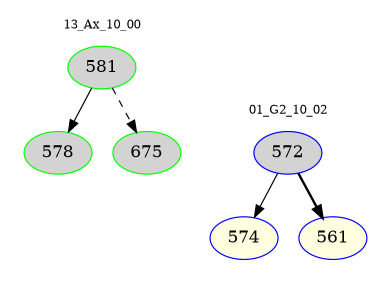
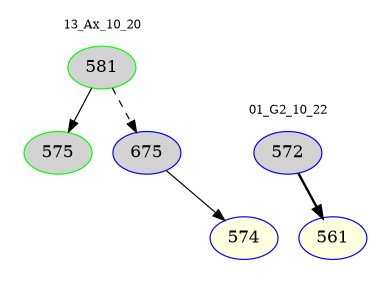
(102, 25) -> (102, 25)
(288, 111) -> (288, 111)
(58, 153) -> (58, 153)
(147, 153) -> (147, 153)
(269, 190) -> (191, 192)
